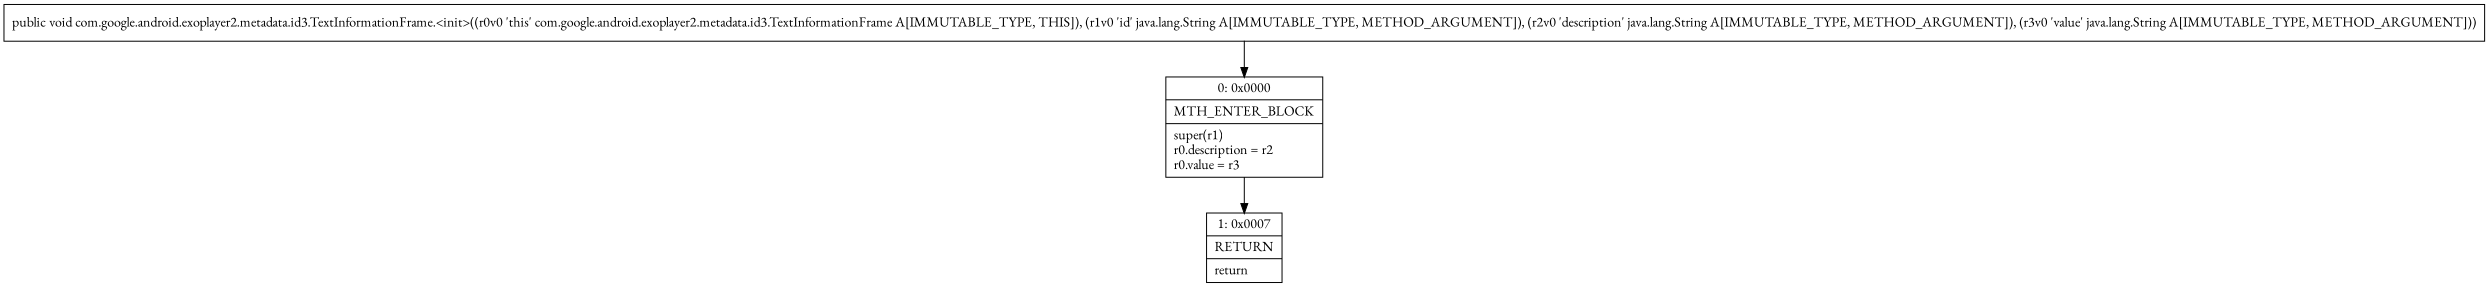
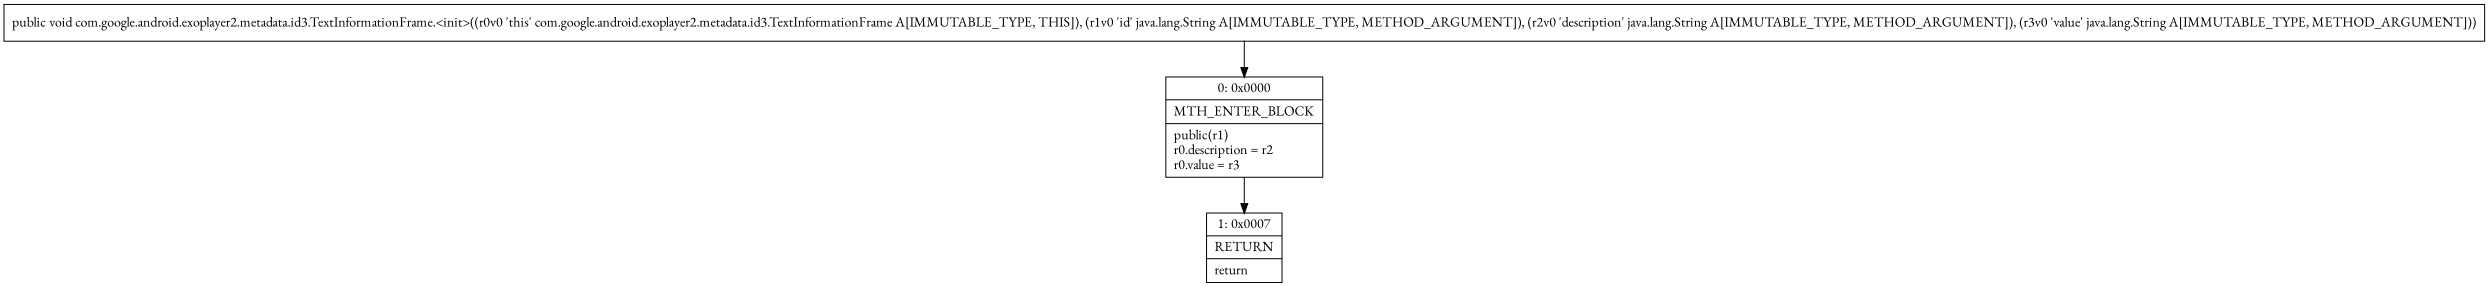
(1199, 135) -> (1201, 135)
